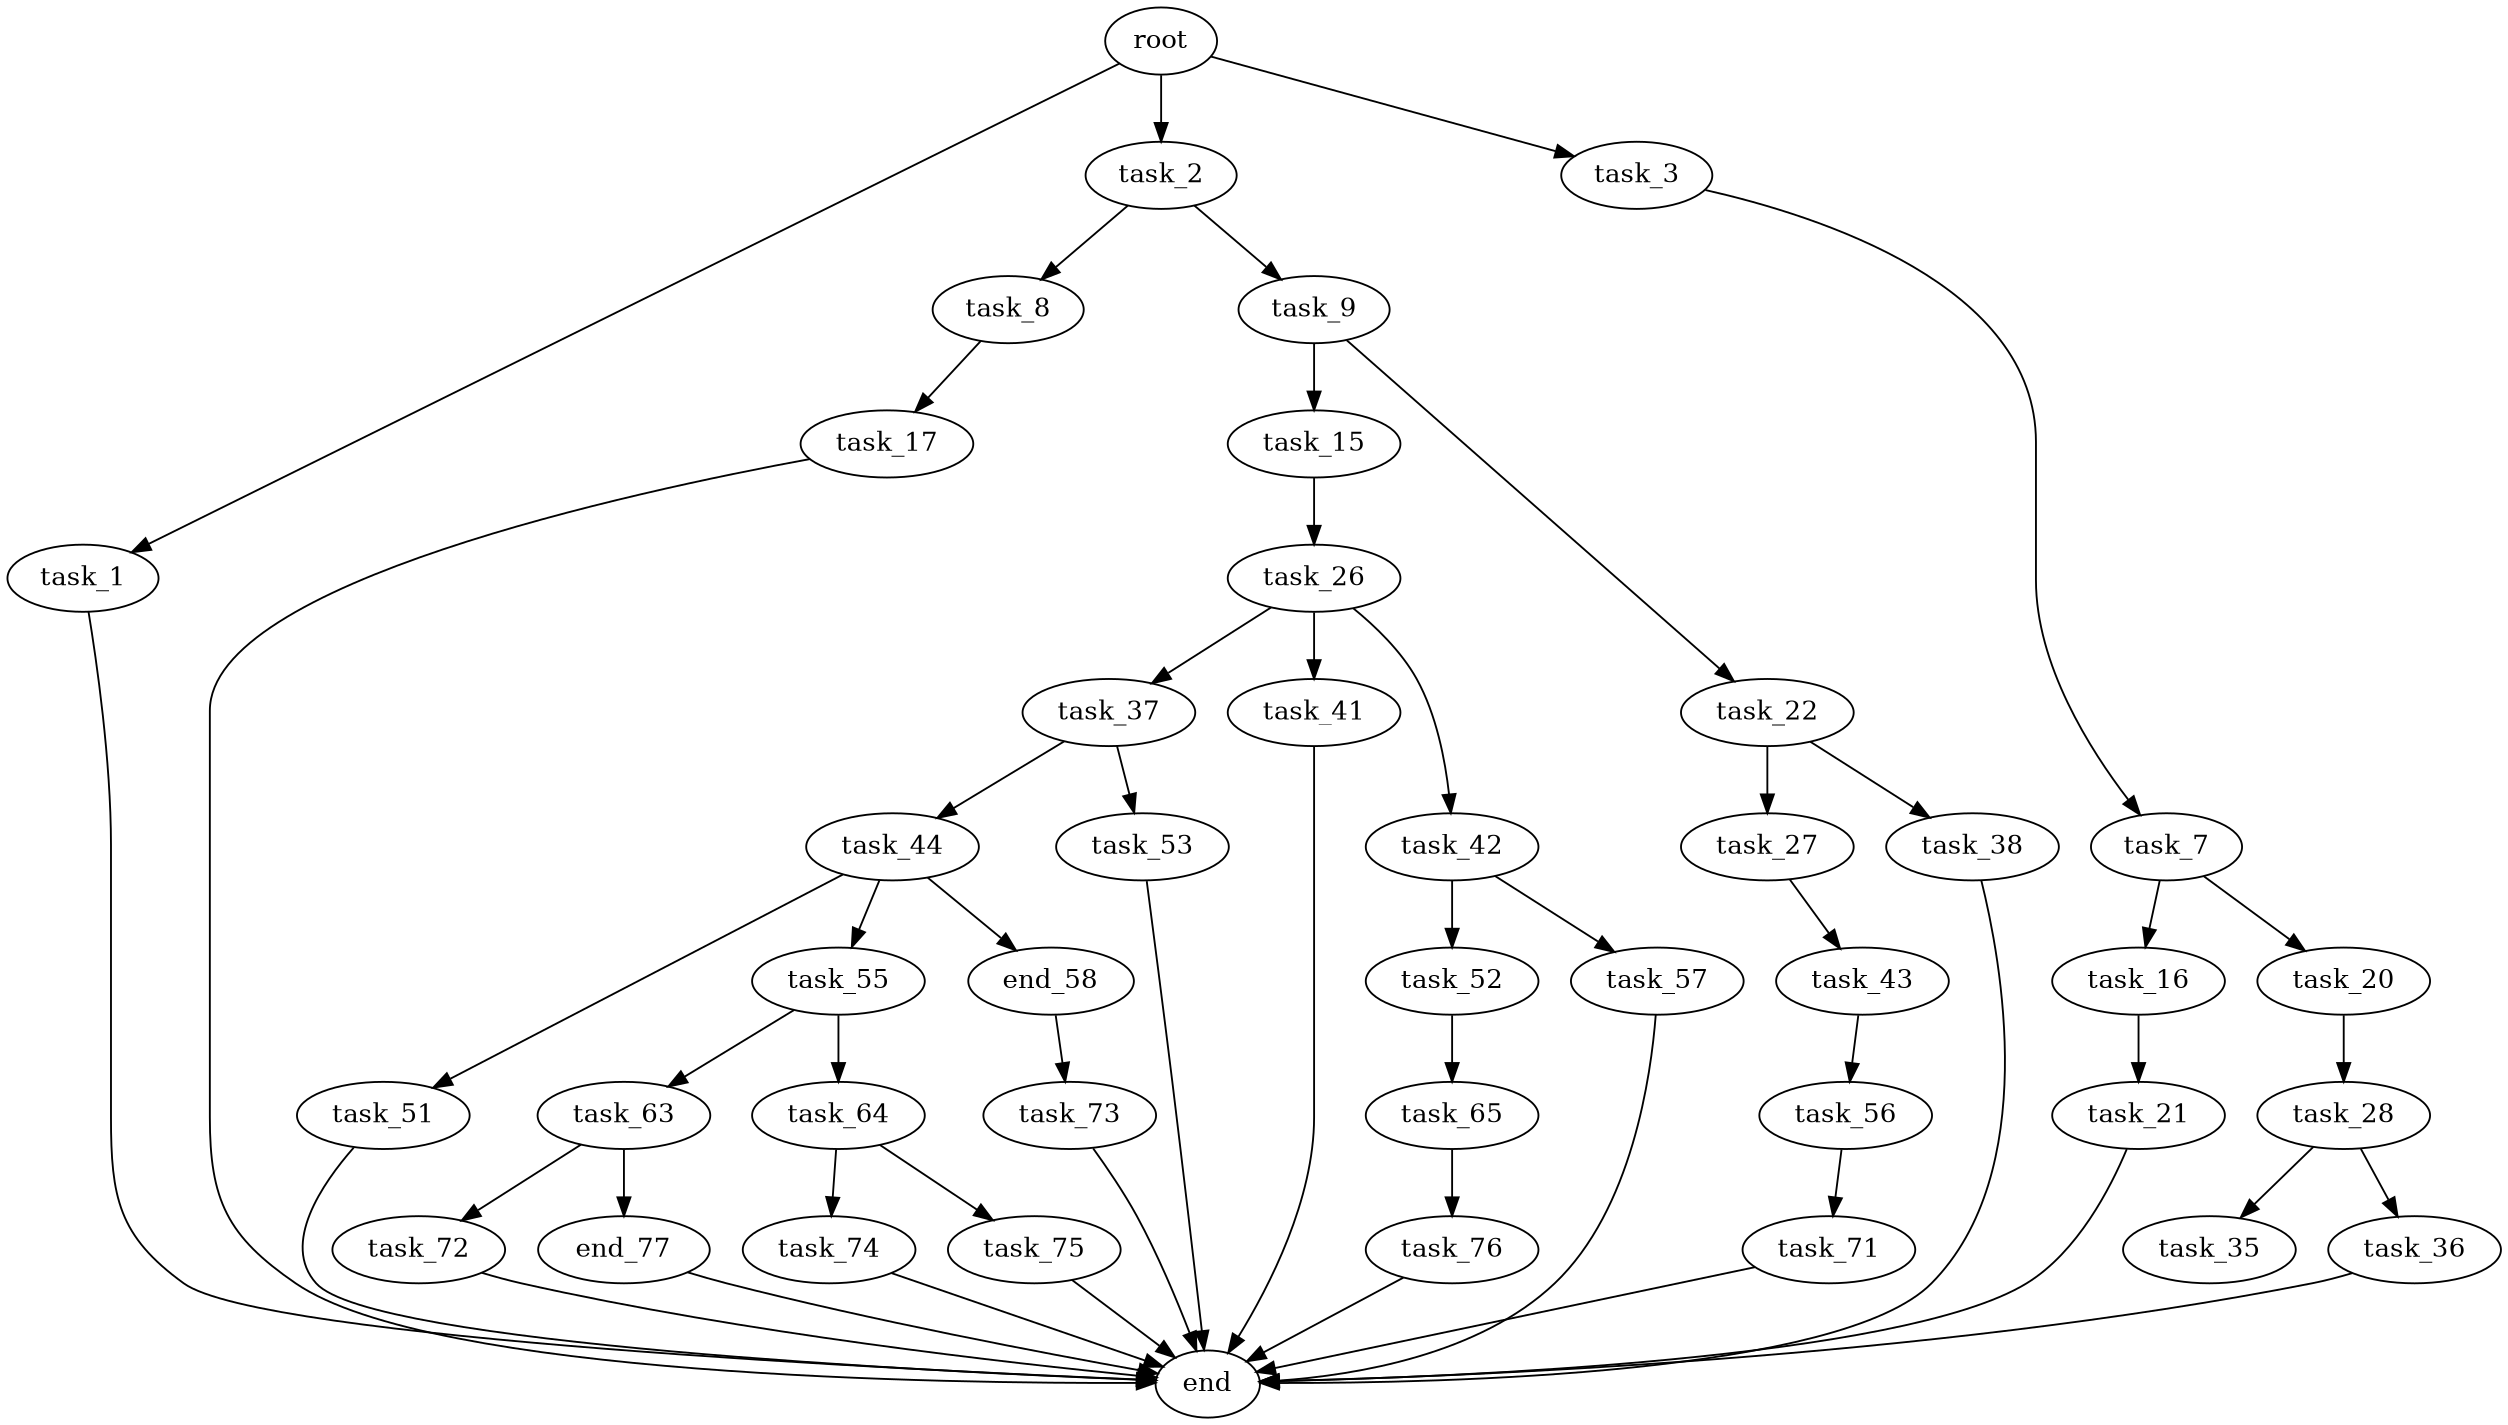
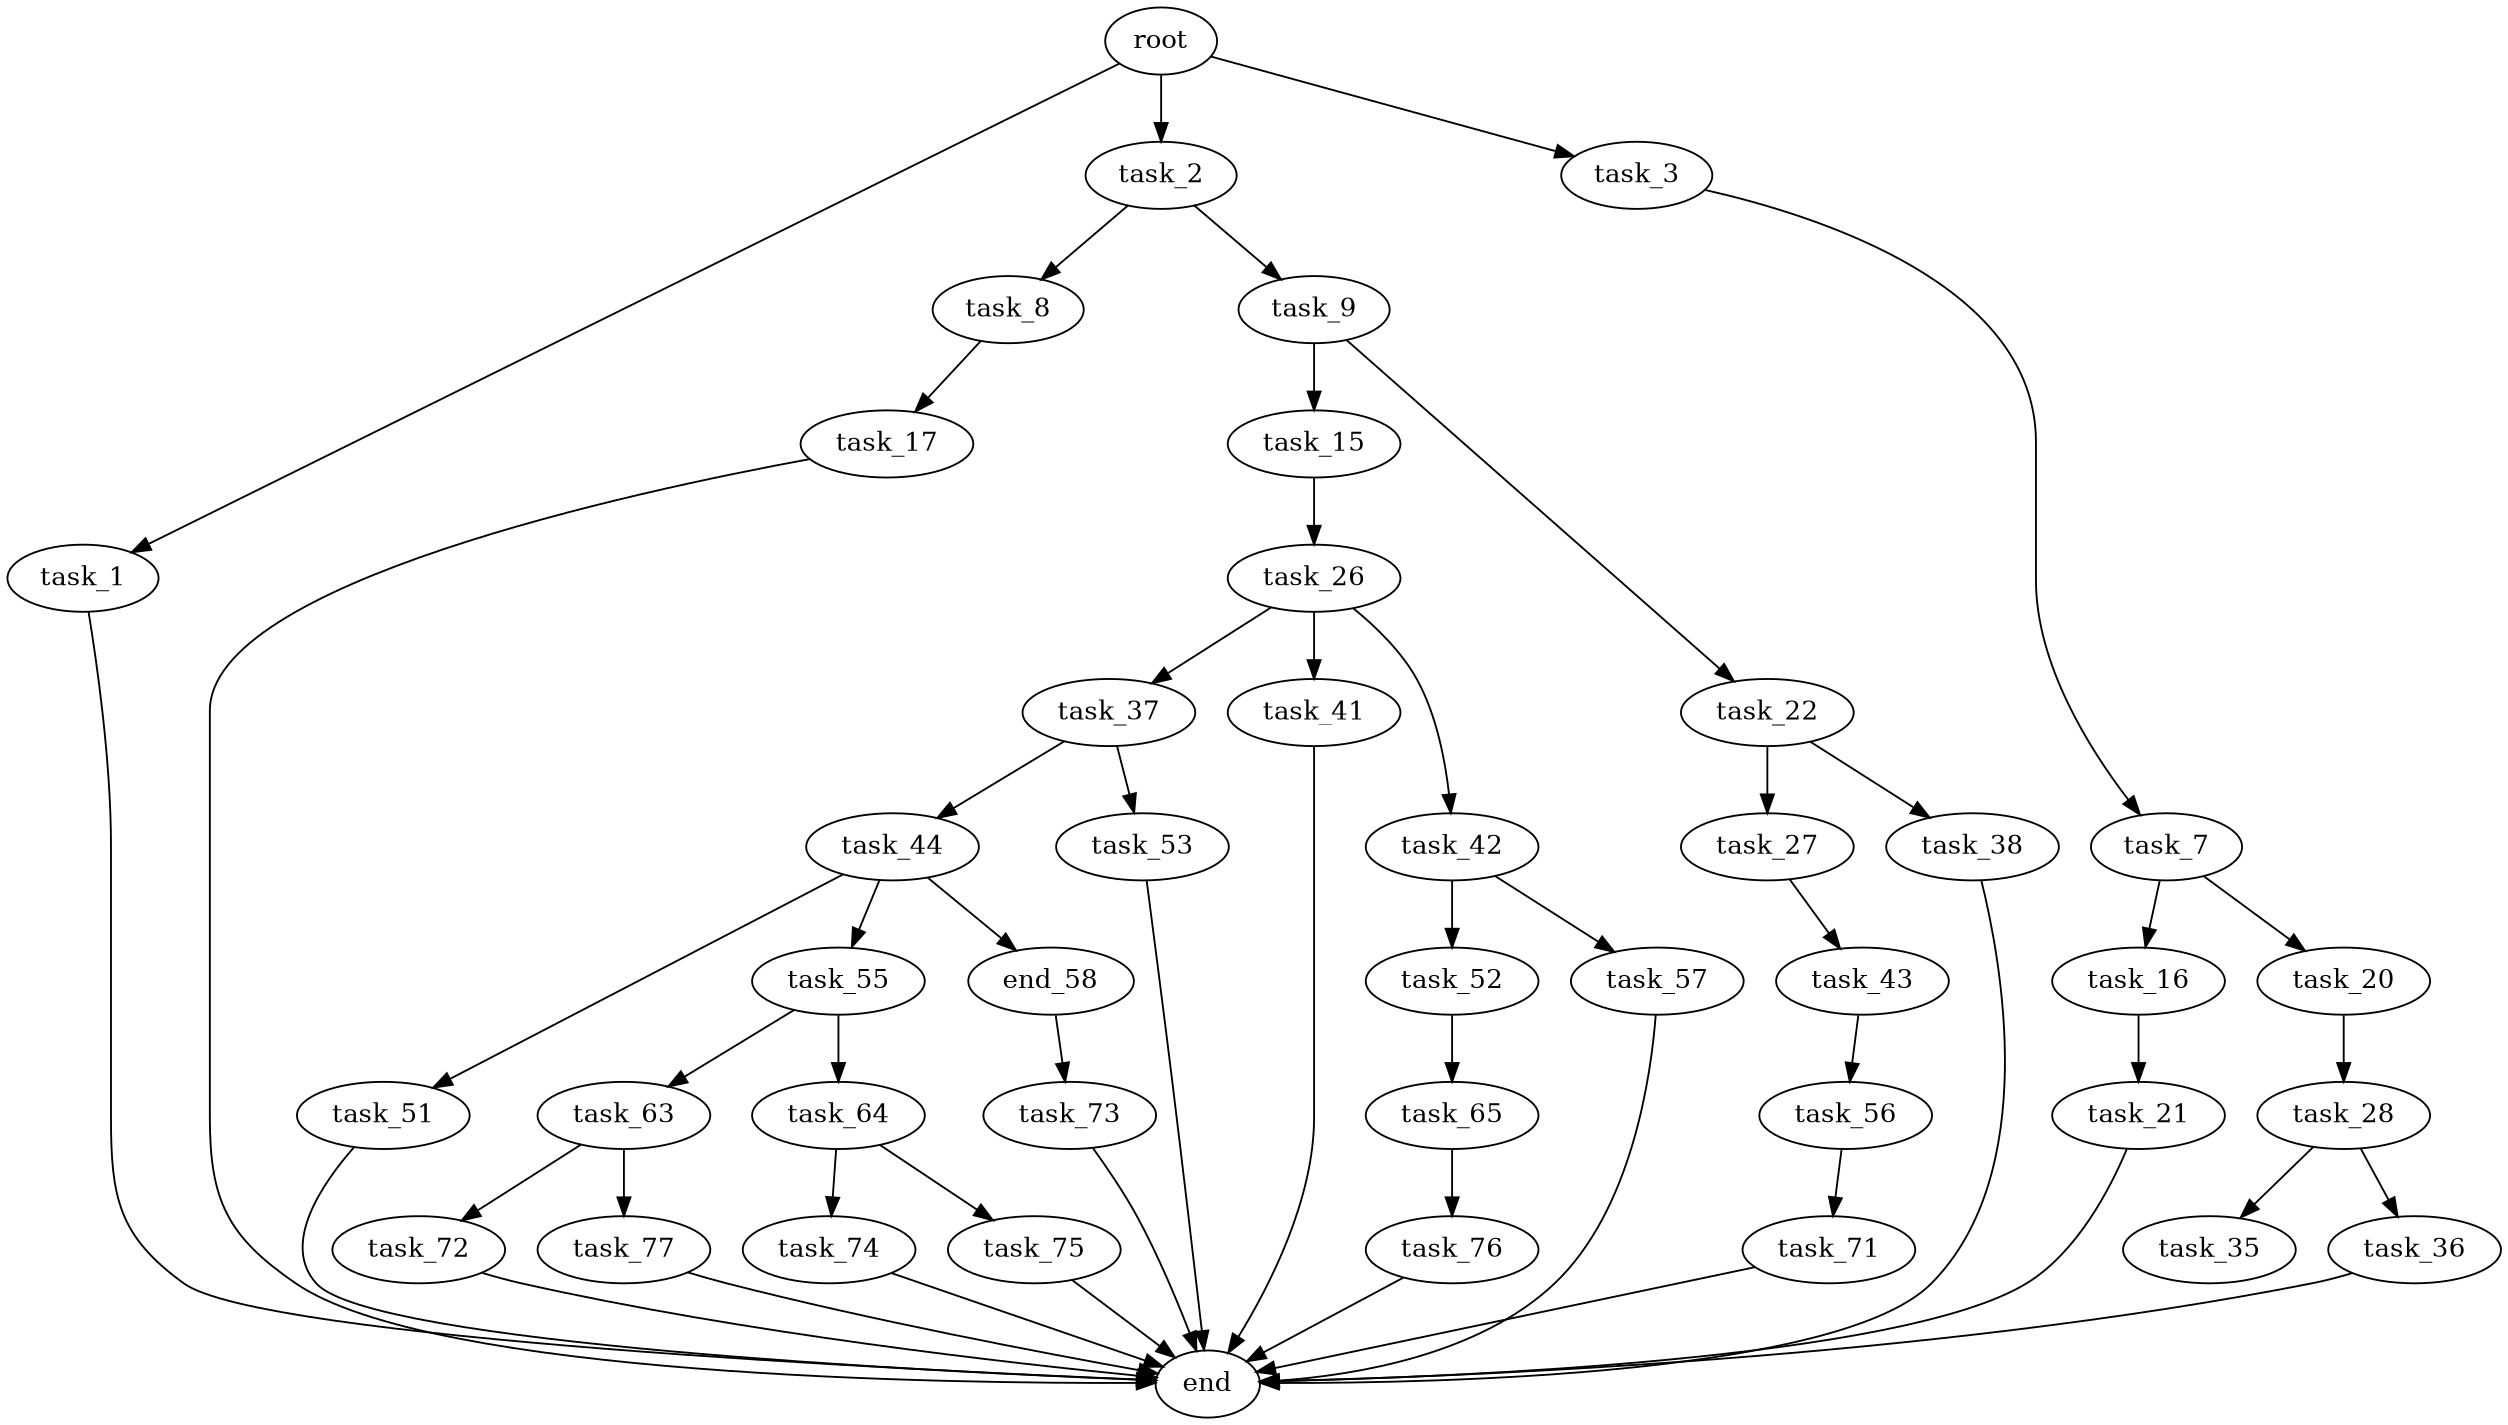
(624, 1250) -> (624, 1250)
